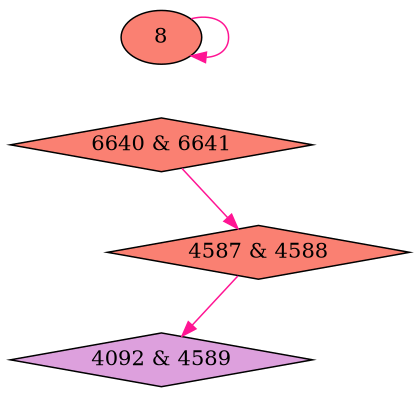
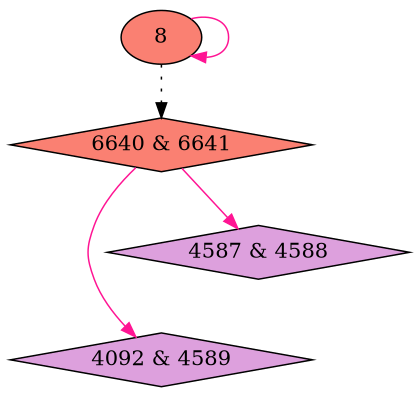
none -> (161, 84)
(258, 252) -> (258, 252)
(215, 301) -> (89, 245)
